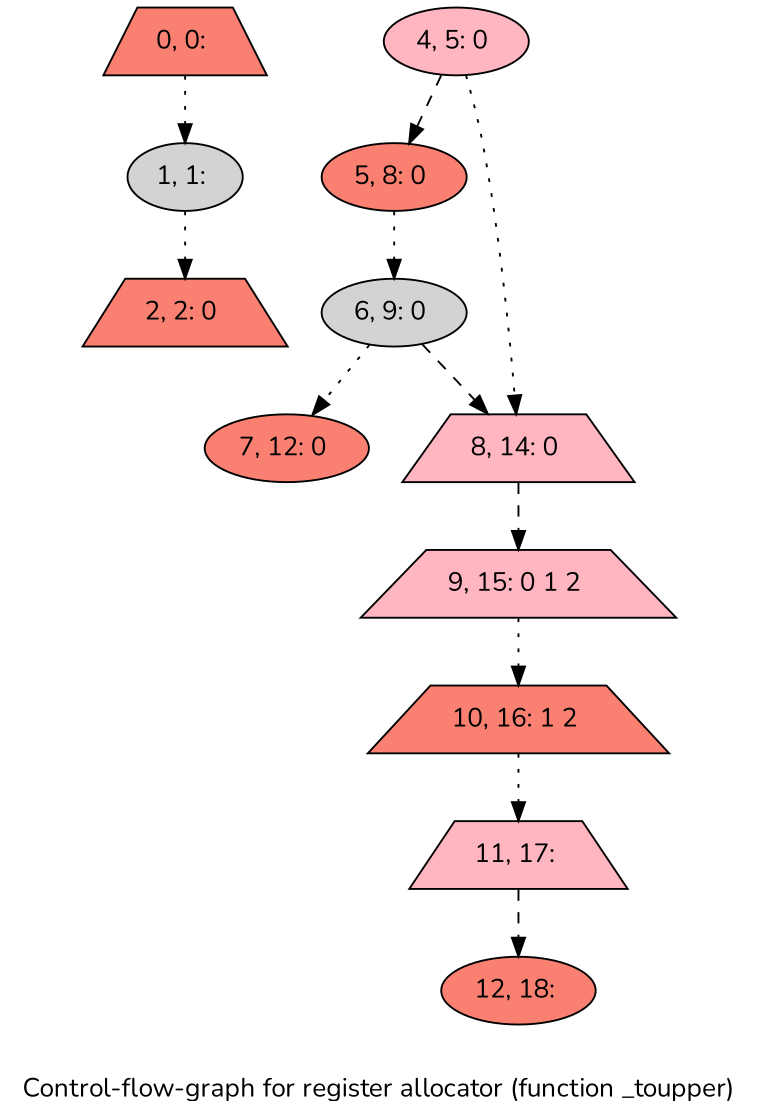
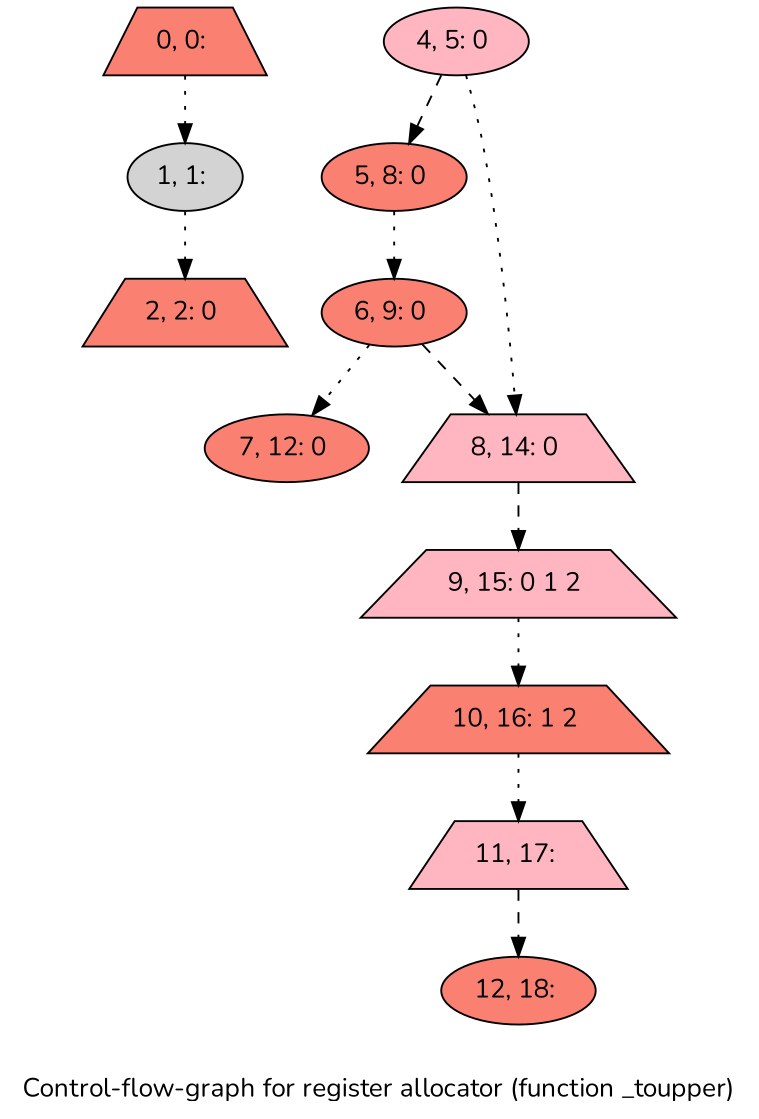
(394, 313) -> (394, 313)
